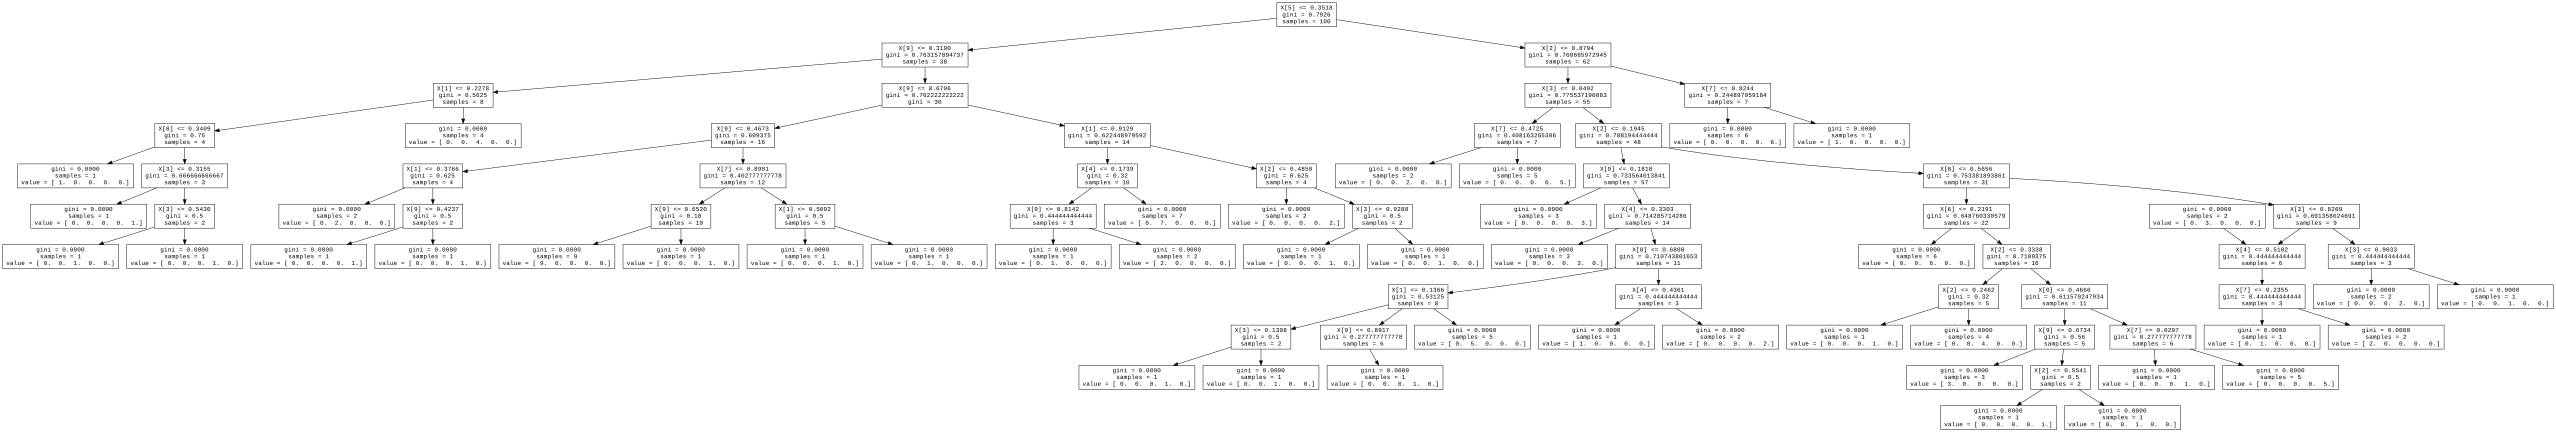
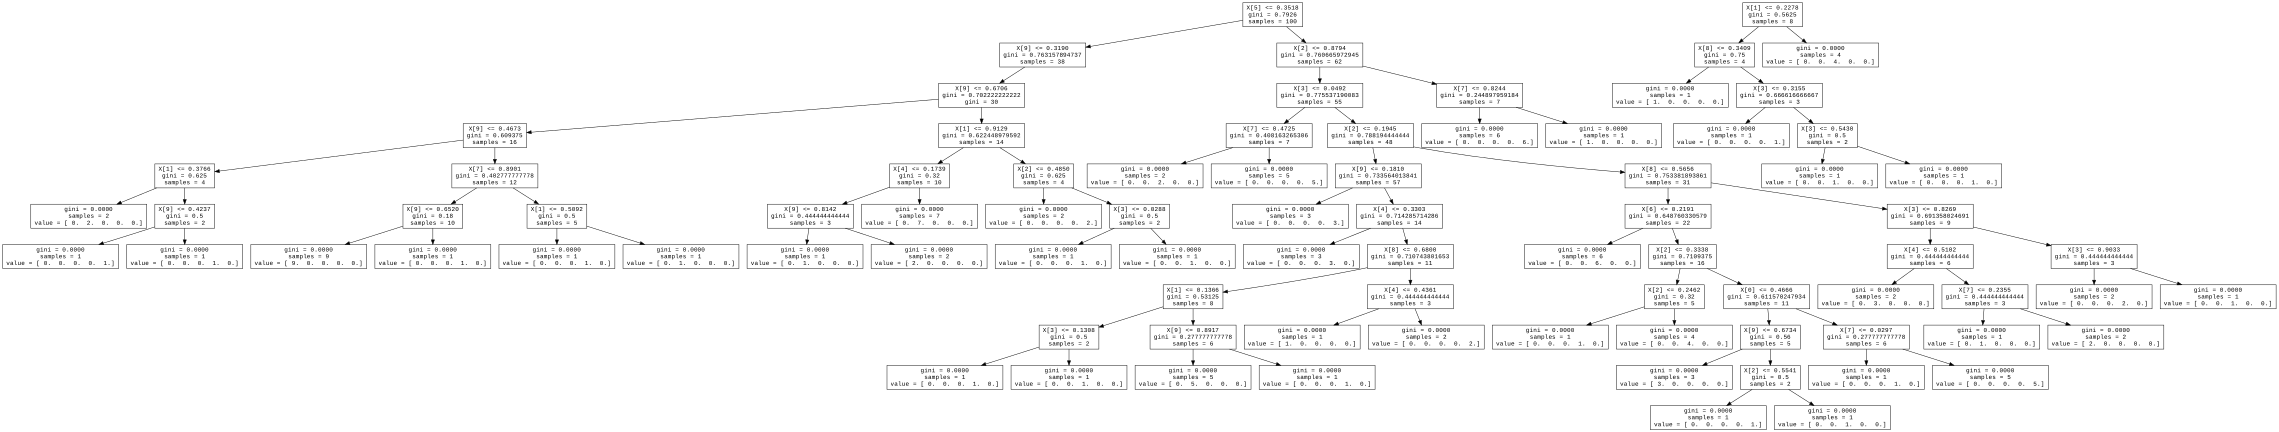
(690, 76) -> none
(185, 176) -> (1779, 95)
(2233, 235) -> (1905, 275)
(1443, 316) -> (1193, 355)
